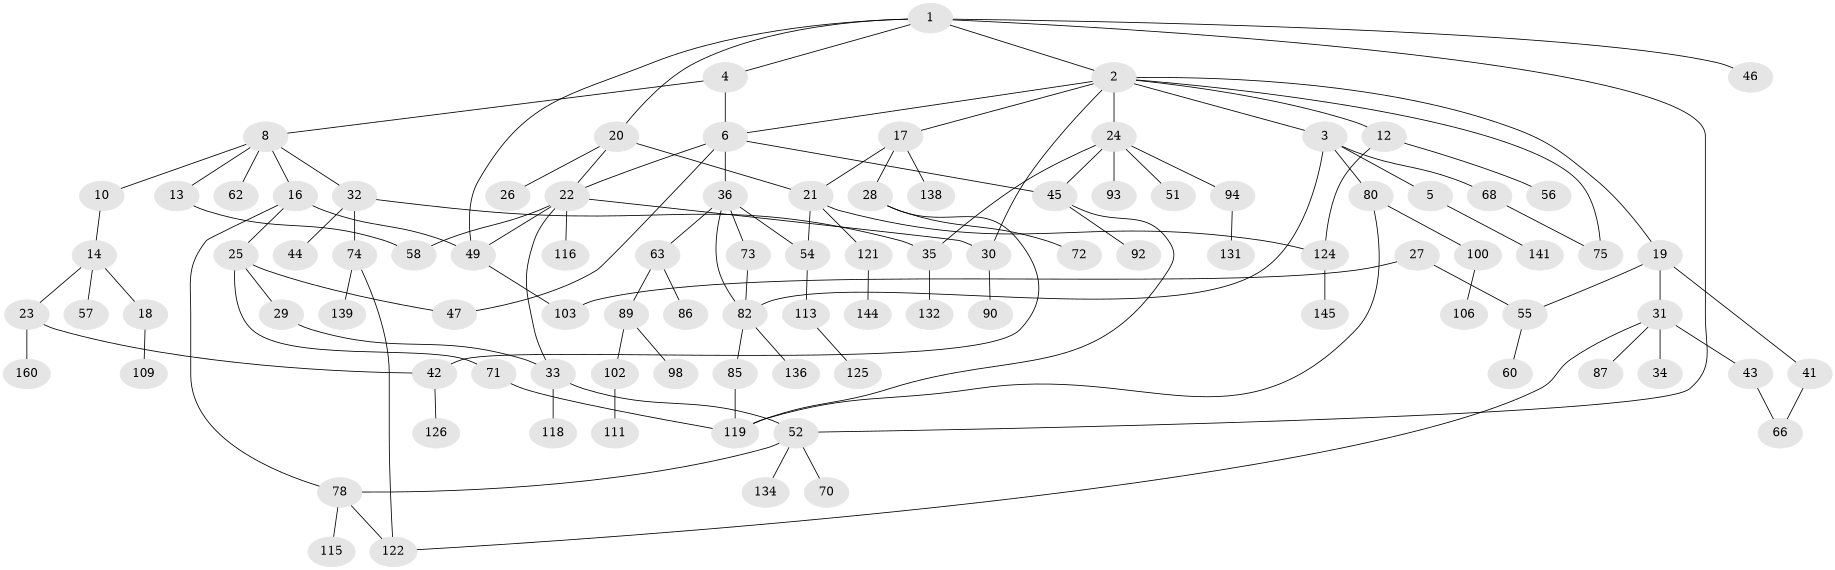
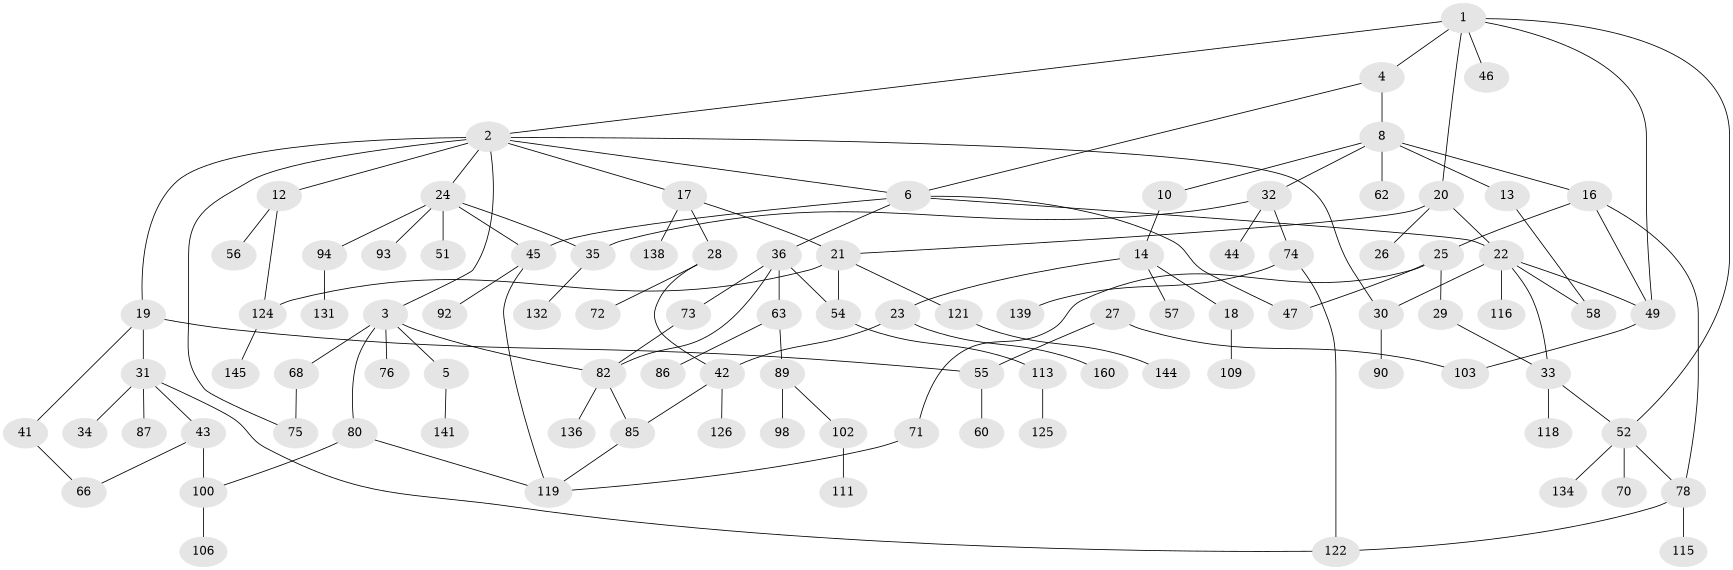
none -> (387, 374)
none -> (677, 404)
none -> (203, 463)
